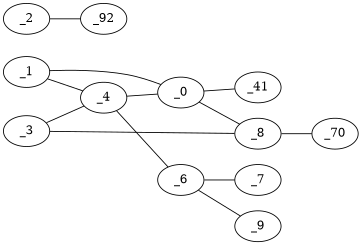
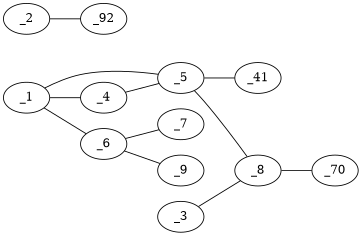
(181, 93) -> (181, 78)
(65, 114) -> none
(142, 139) -> (65, 121)
